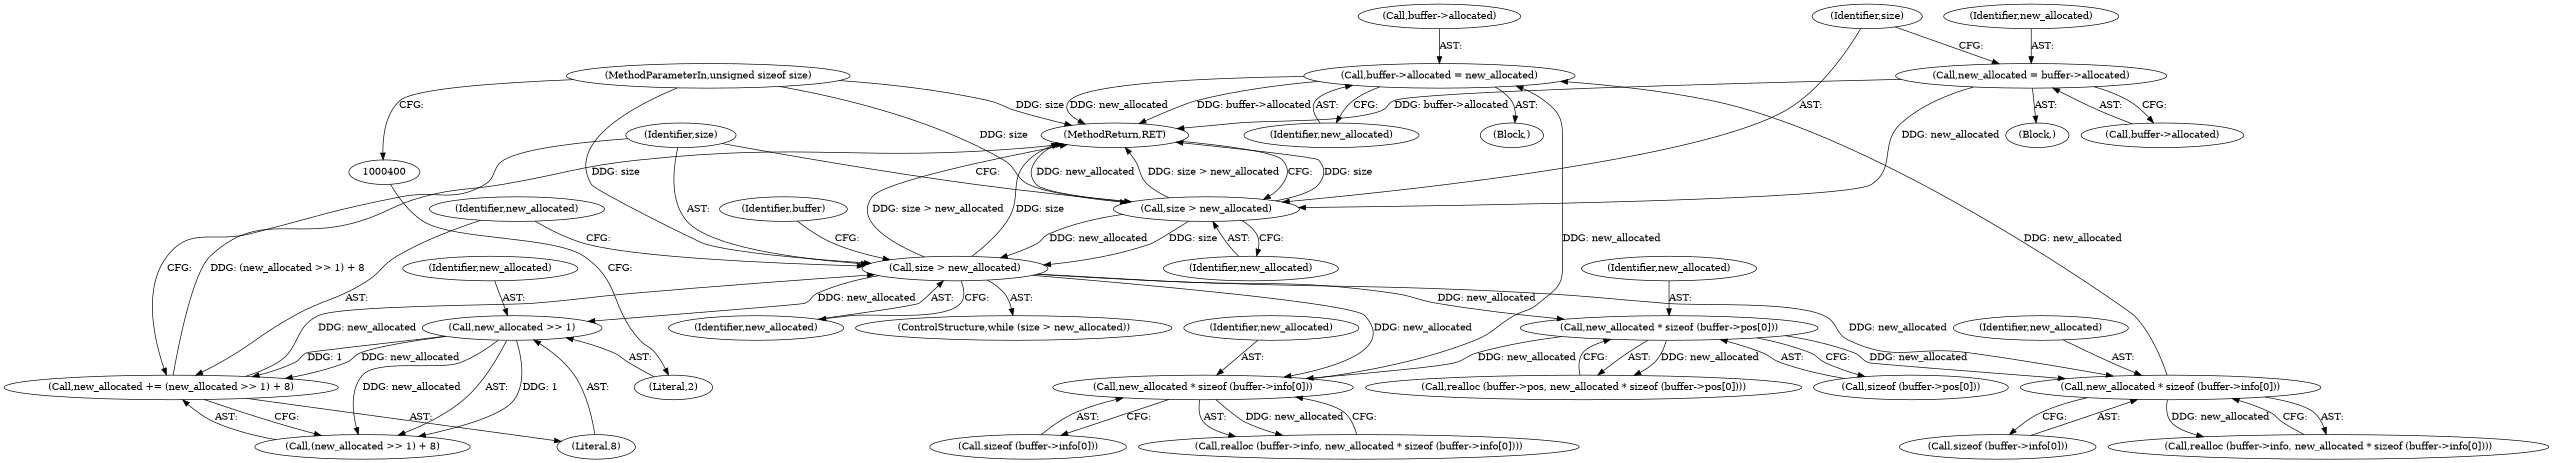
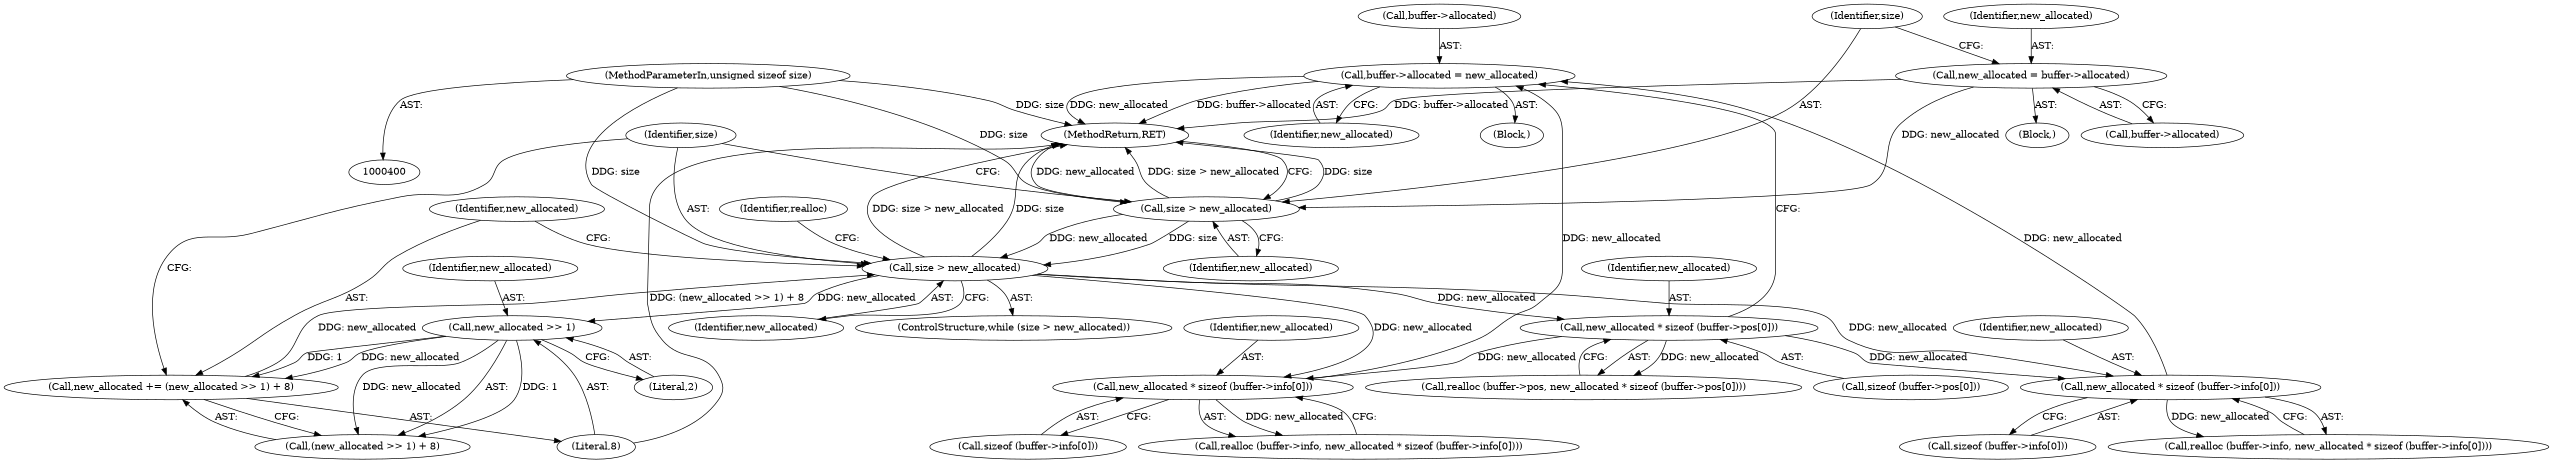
(413, 106) -> (413, 106)
(564, 172) -> (681, 172)
(783, 209) -> (783, 209)
(549, 245) -> (587, 364)
(1809, 352) -> (1773, 130)
